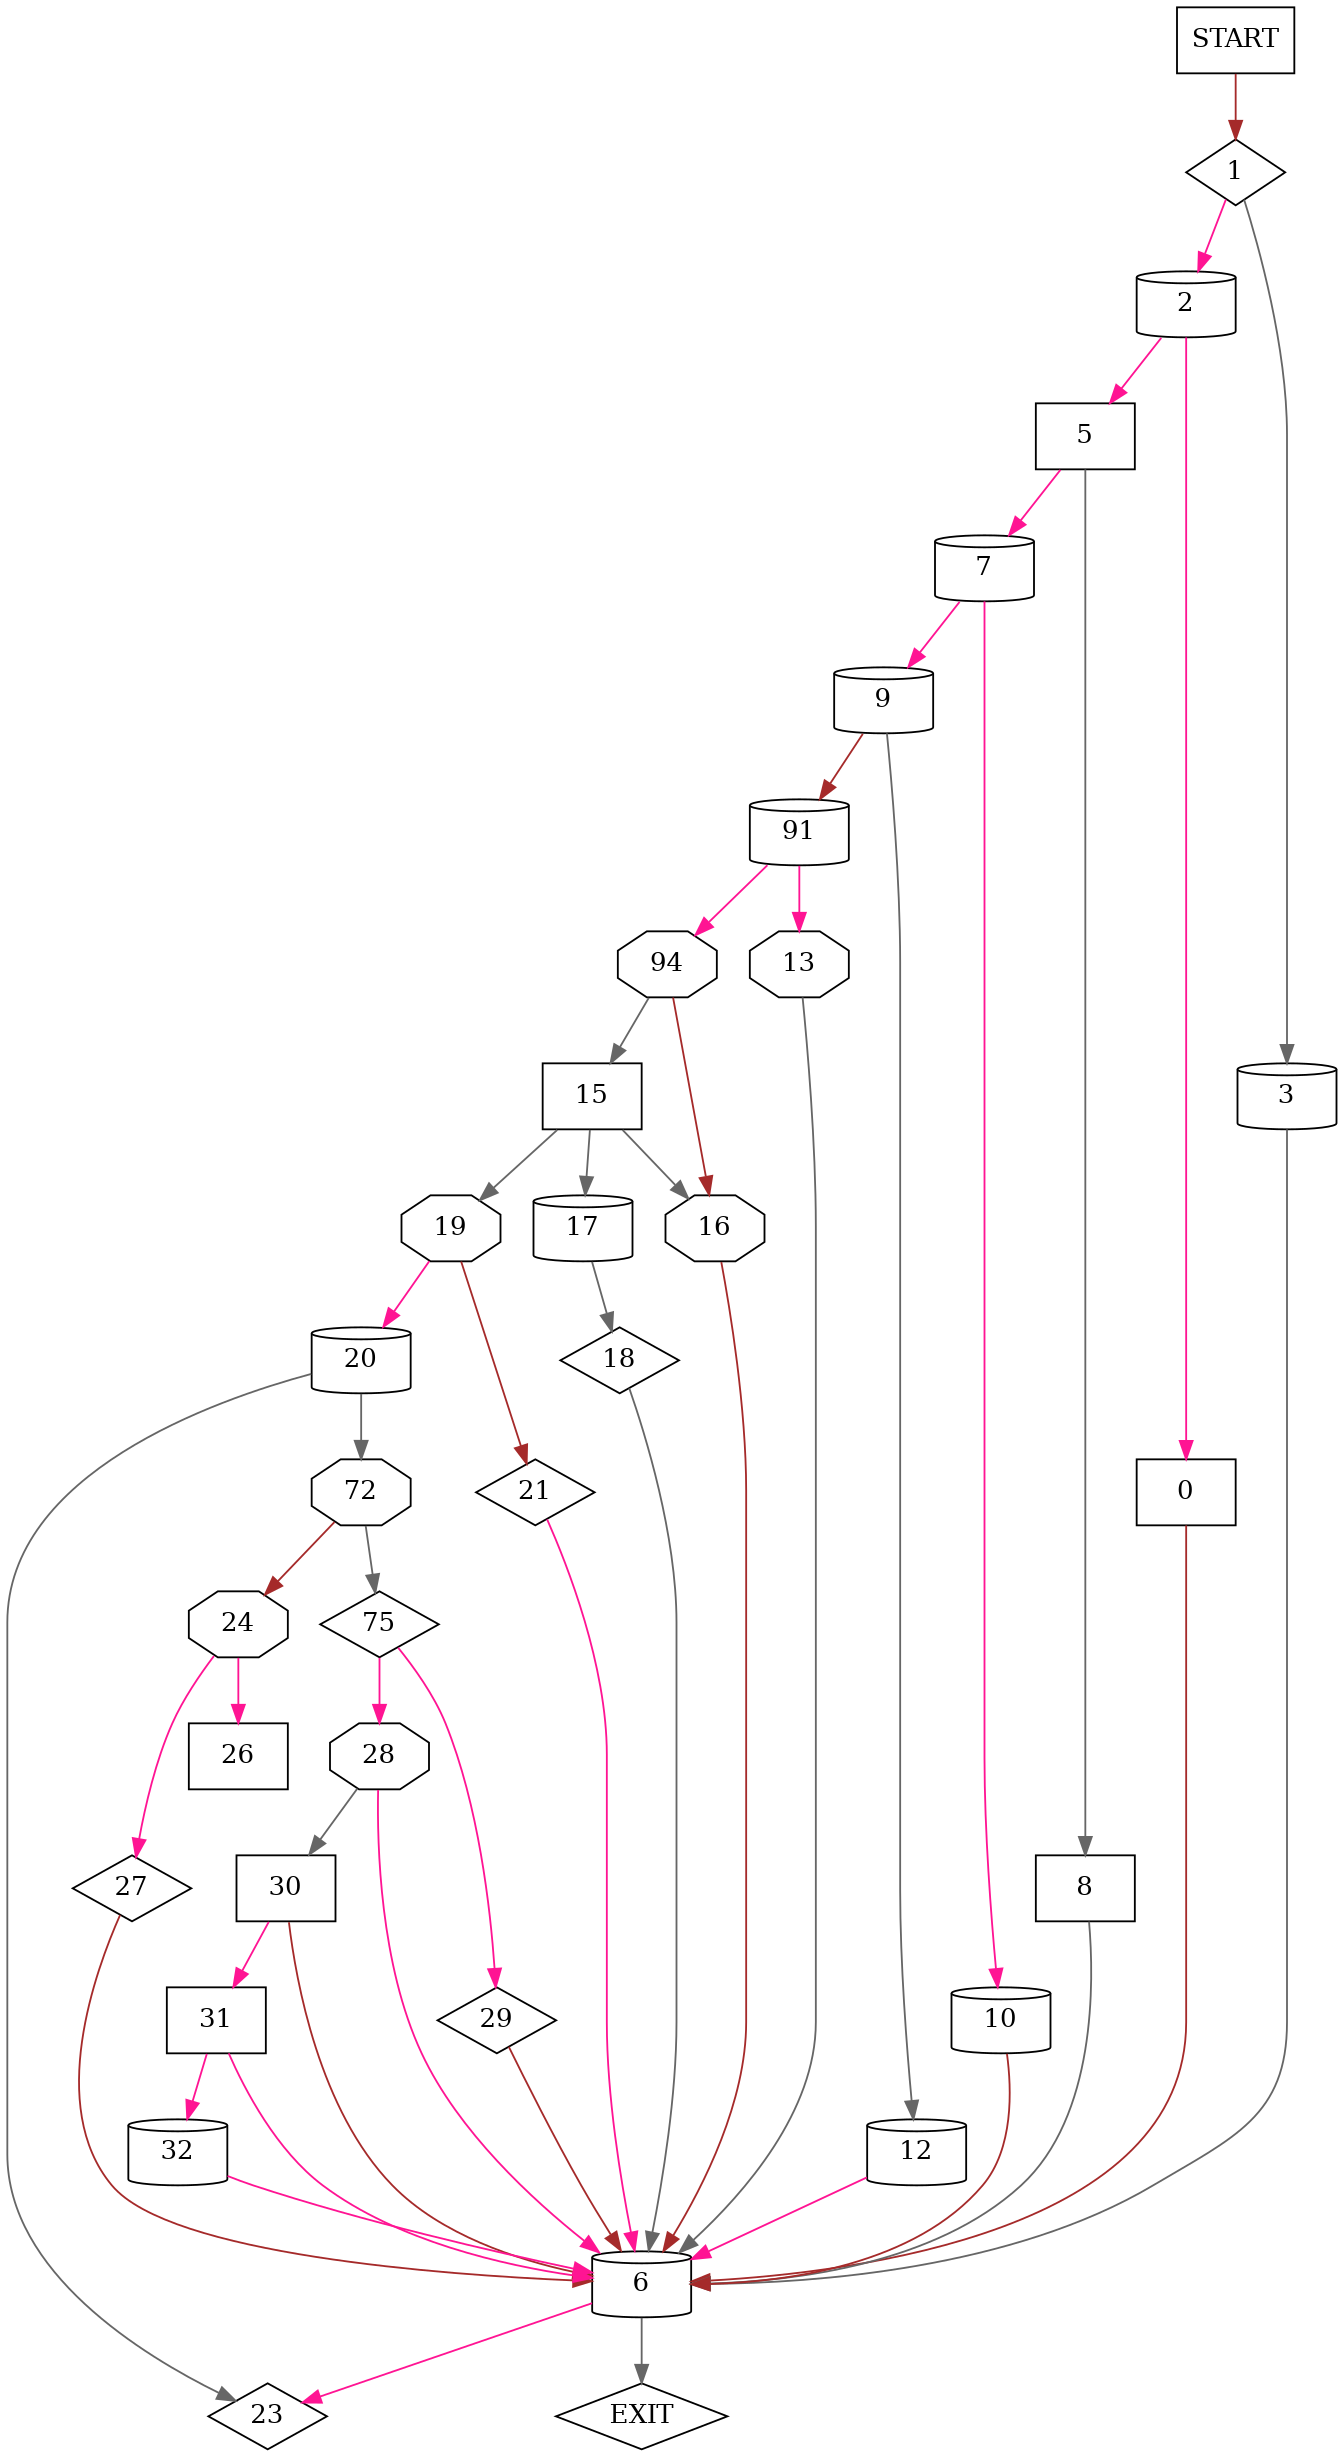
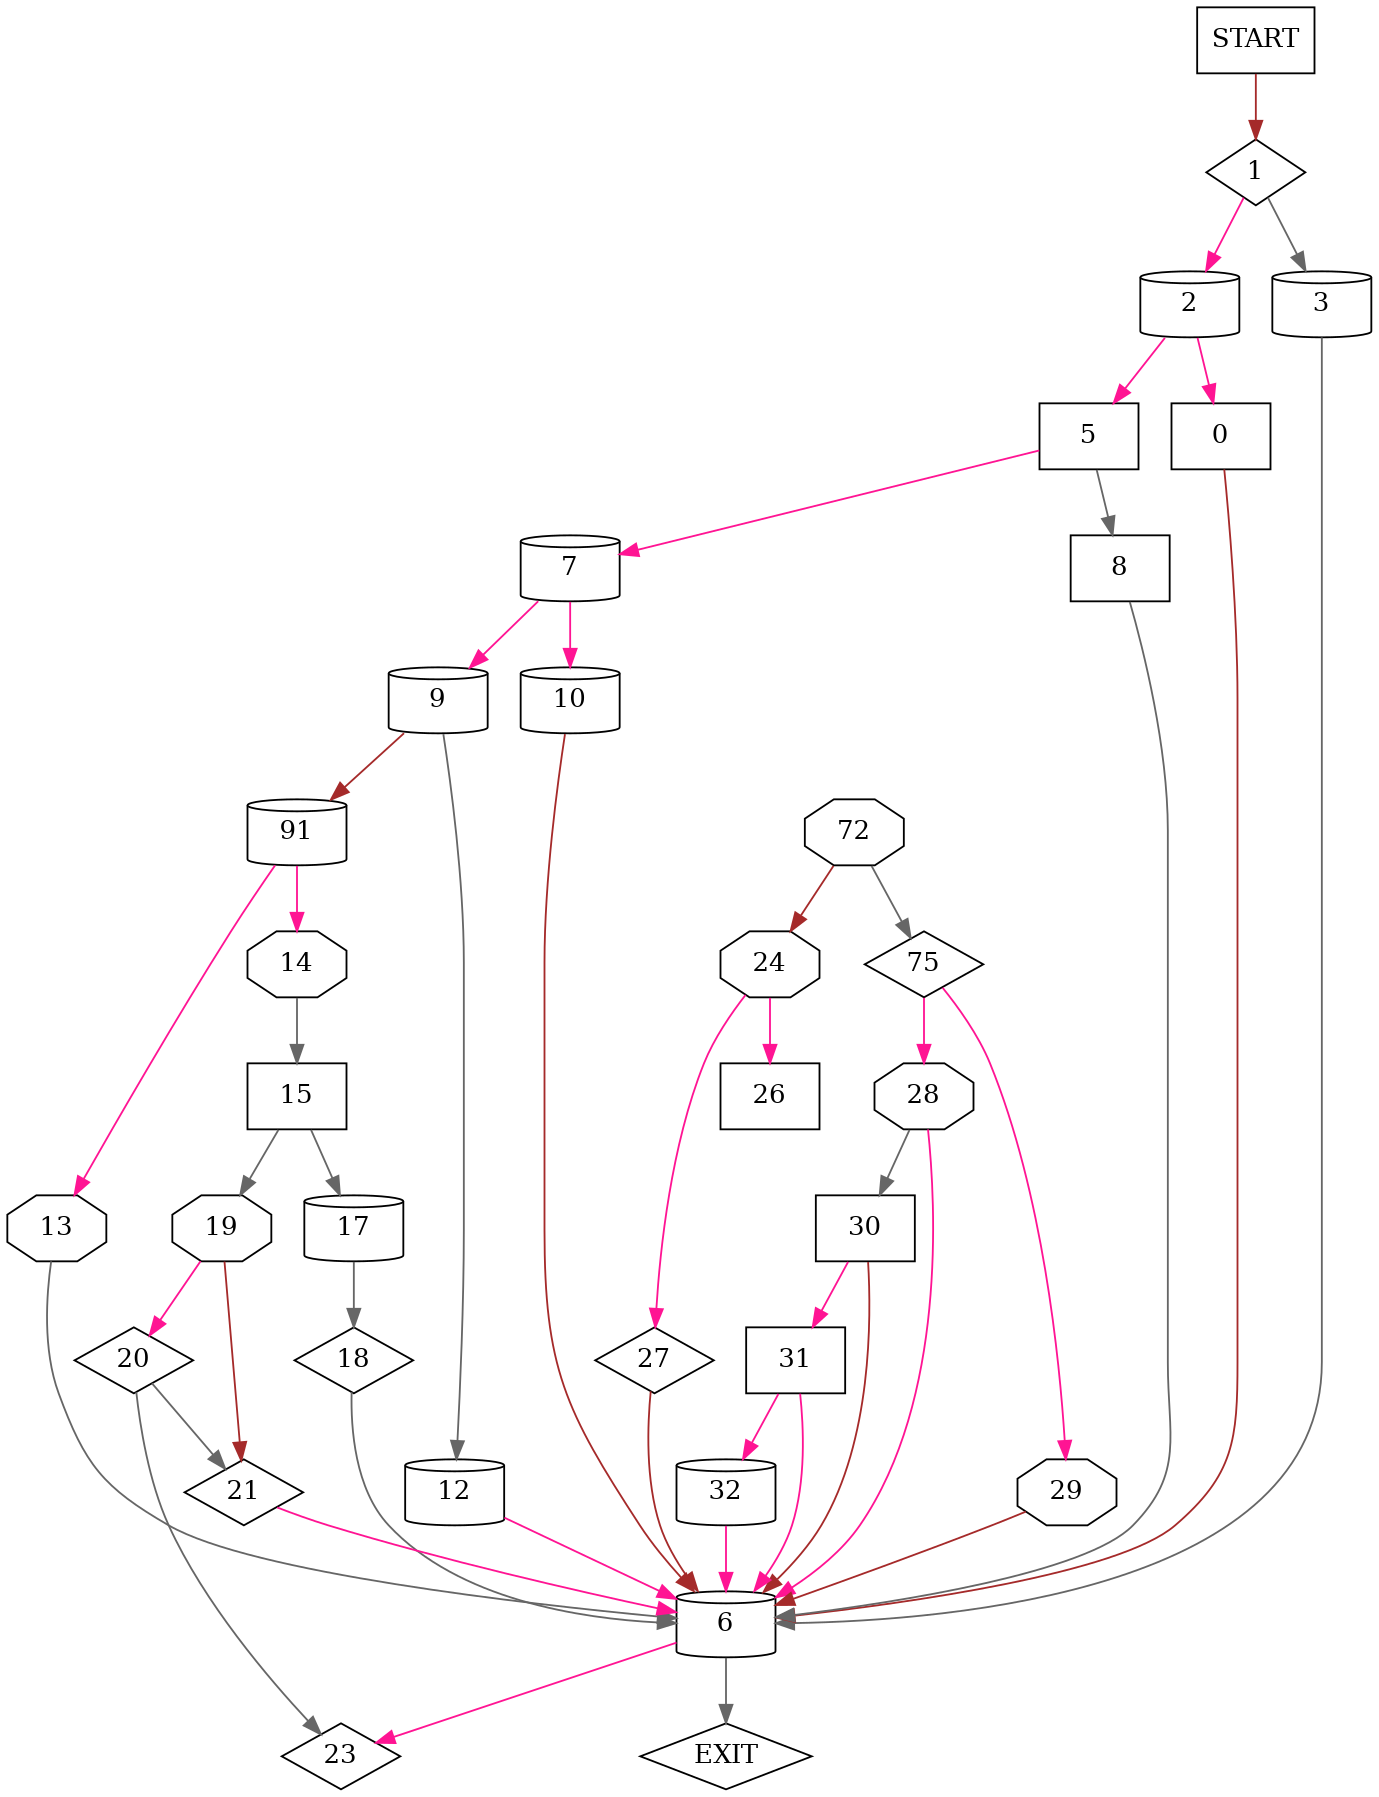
(667, 964) -> (297, 964)
(715, 1228) -> none
(361, 1360) -> (134, 1360)
(361, 1417) -> (183, 1419)
(497, 2020) -> (1067, 1492)
